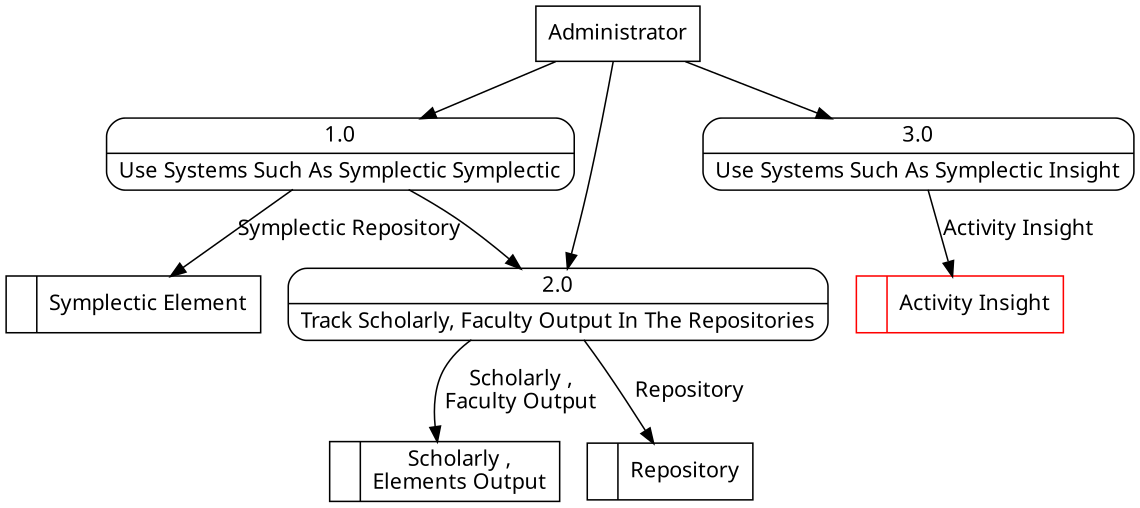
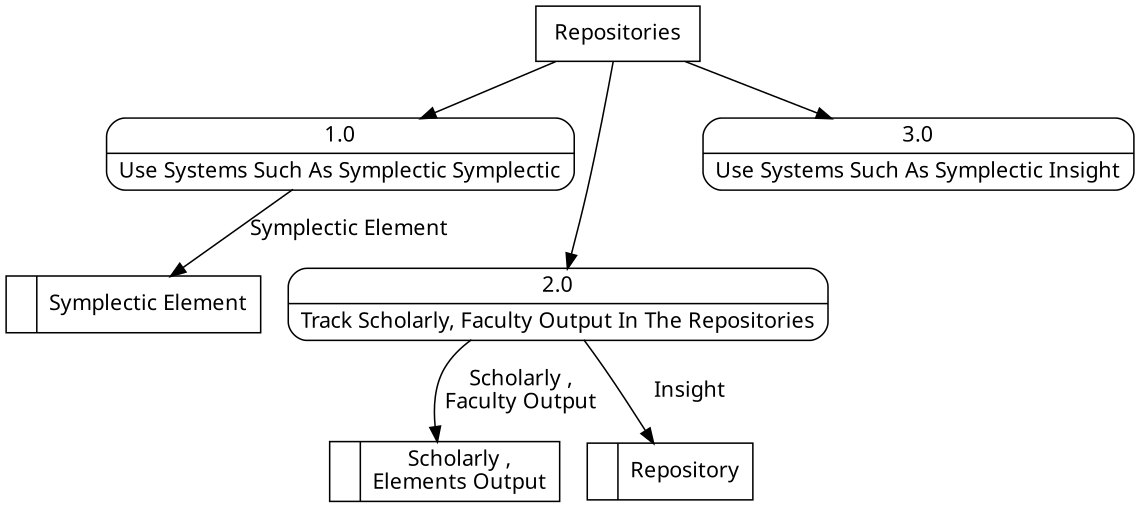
(618, 34) -> (618, 34)
(461, 221) -> none
(350, 229) -> (350, 229)
(960, 304) -> none
(690, 391) -> (690, 391)
